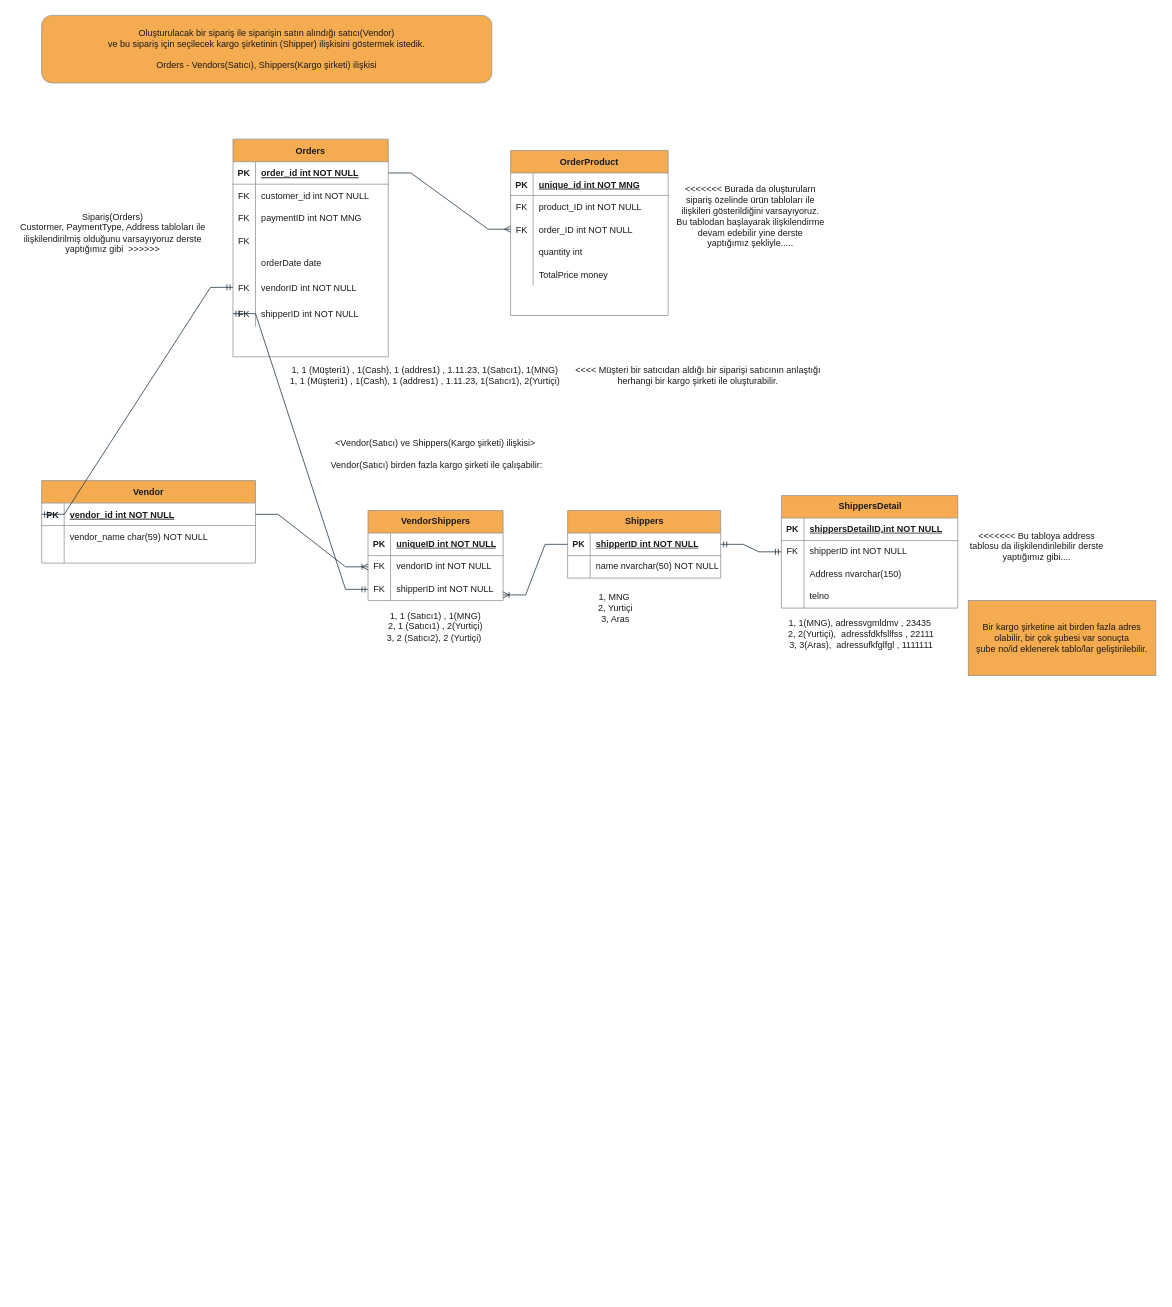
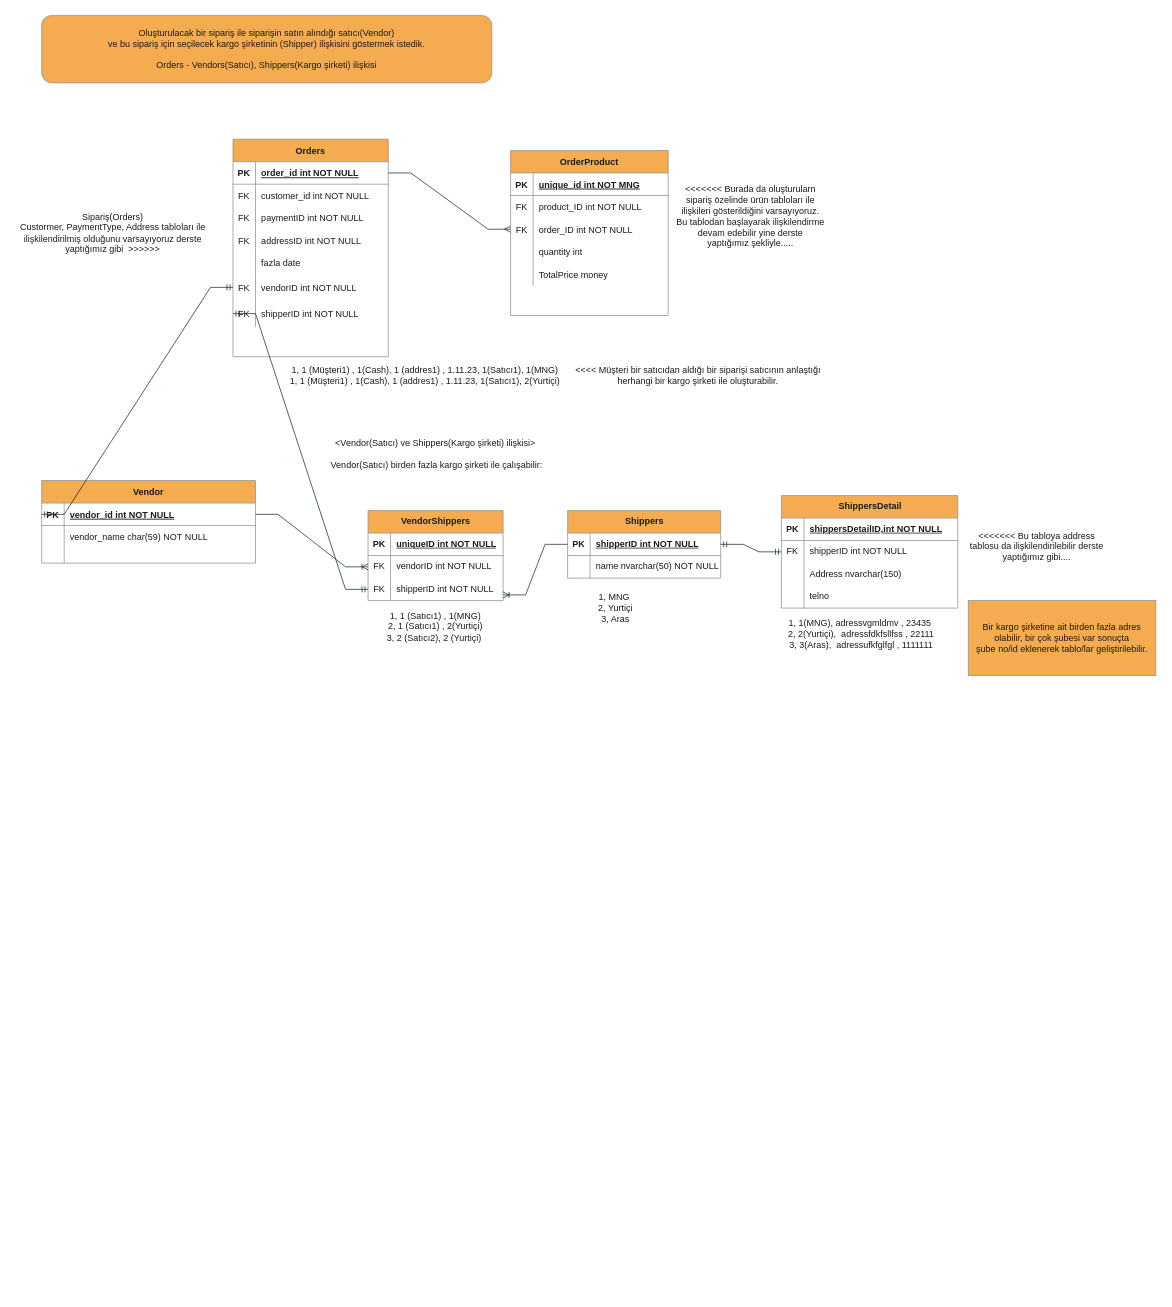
(310, 218) -> (313, 218)
none -> (322, 240)
(295, 263) -> (284, 263)
